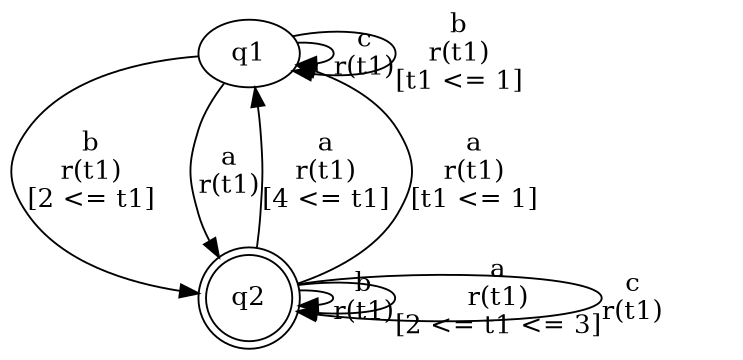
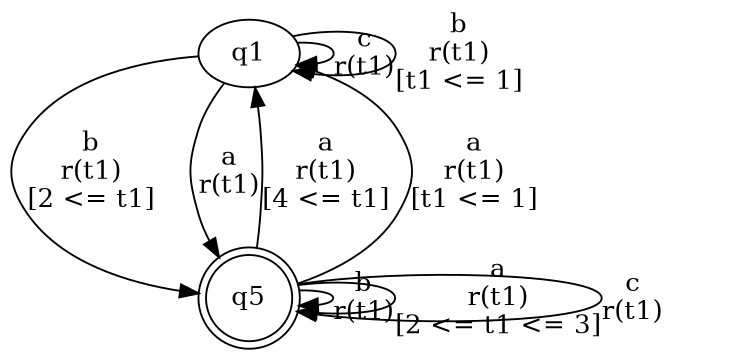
(249, 298) -> (249, 298)
